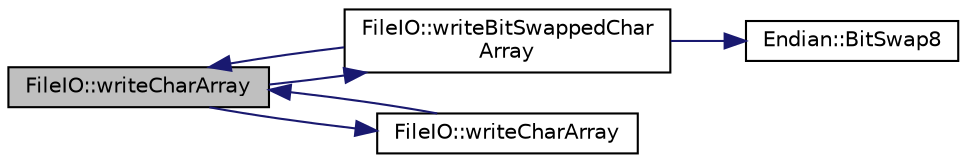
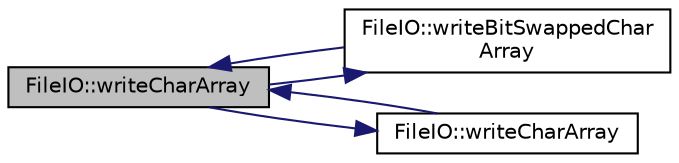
(852, 41) -> none
